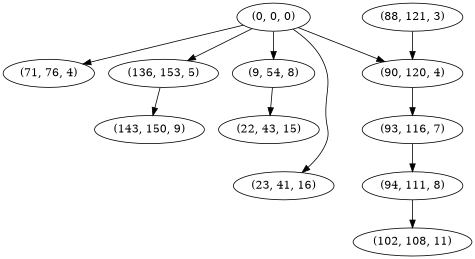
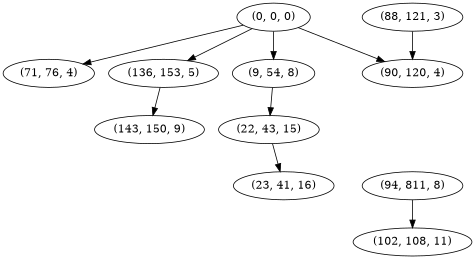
(327, 95) -> (275, 154)
(413, 130) -> none
(413, 186) -> (413, 186)
